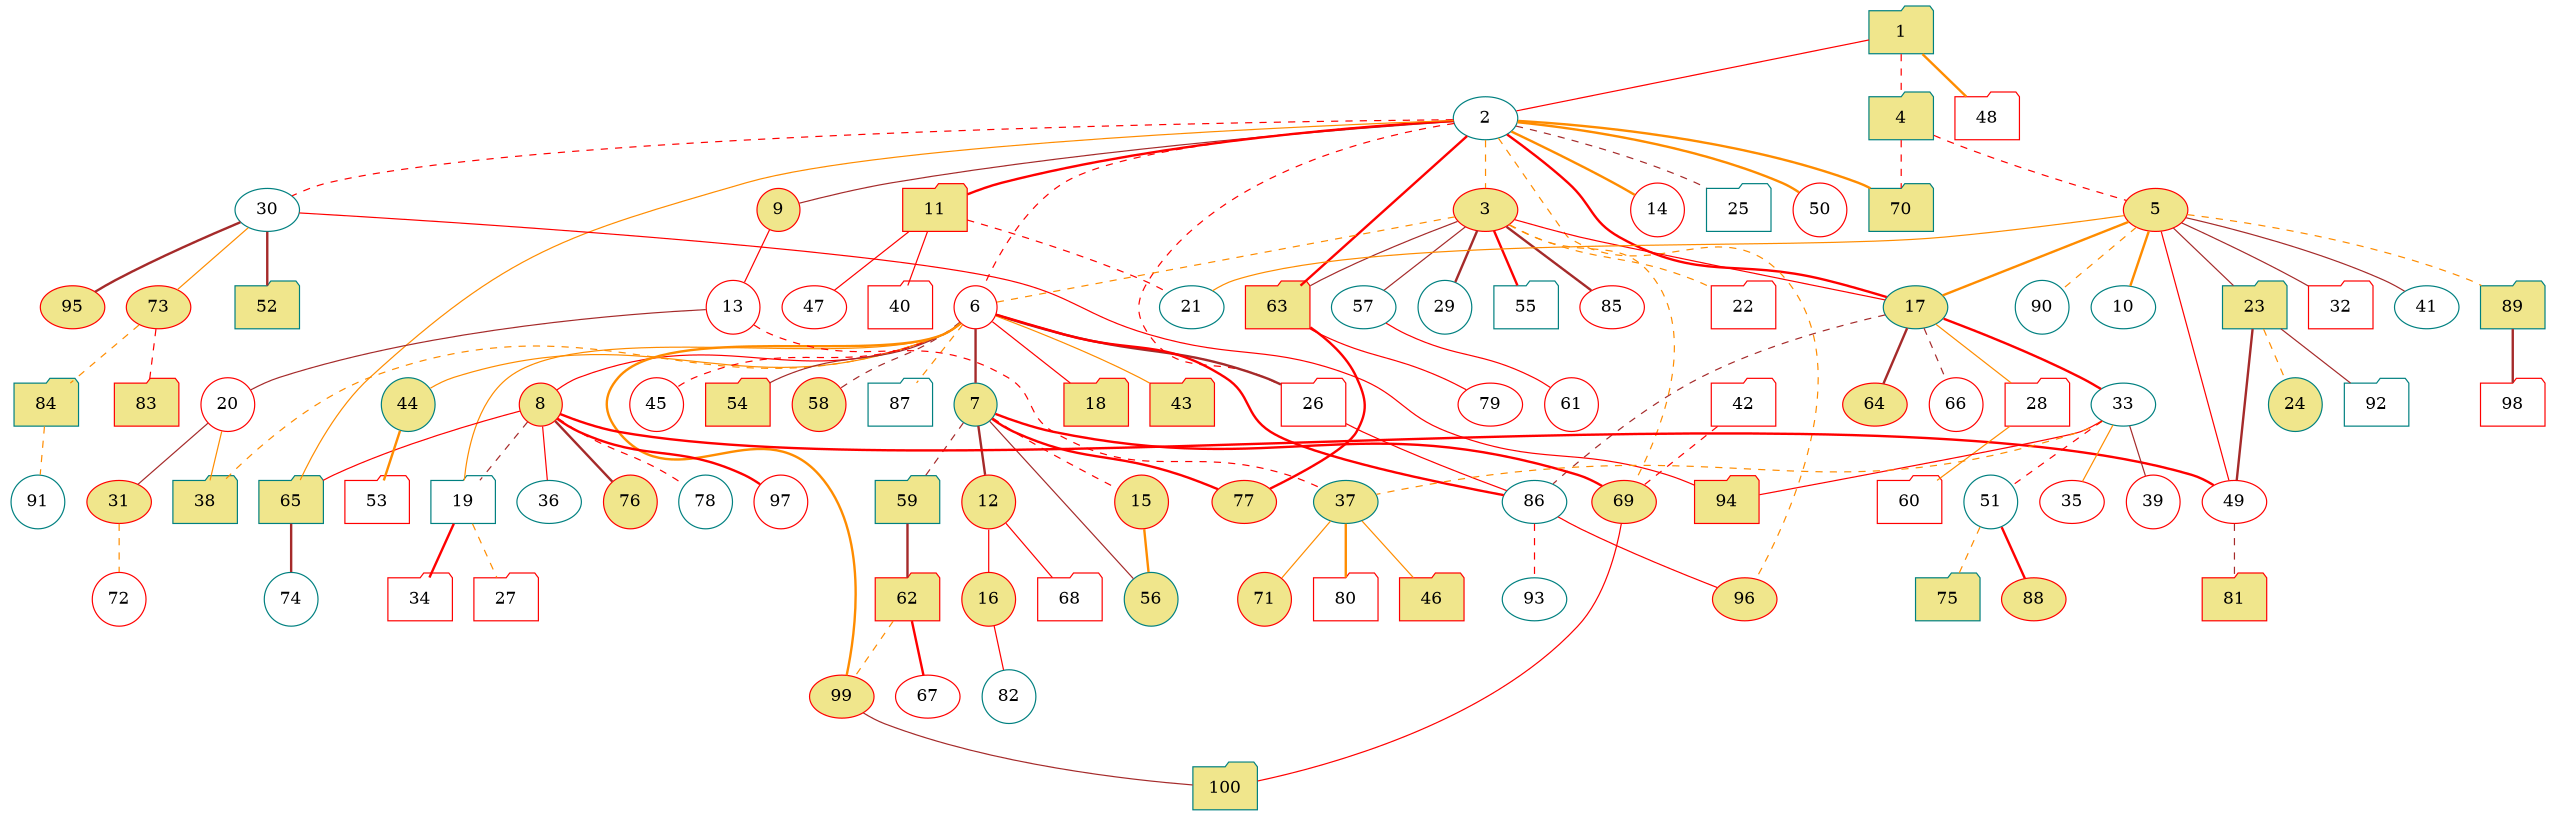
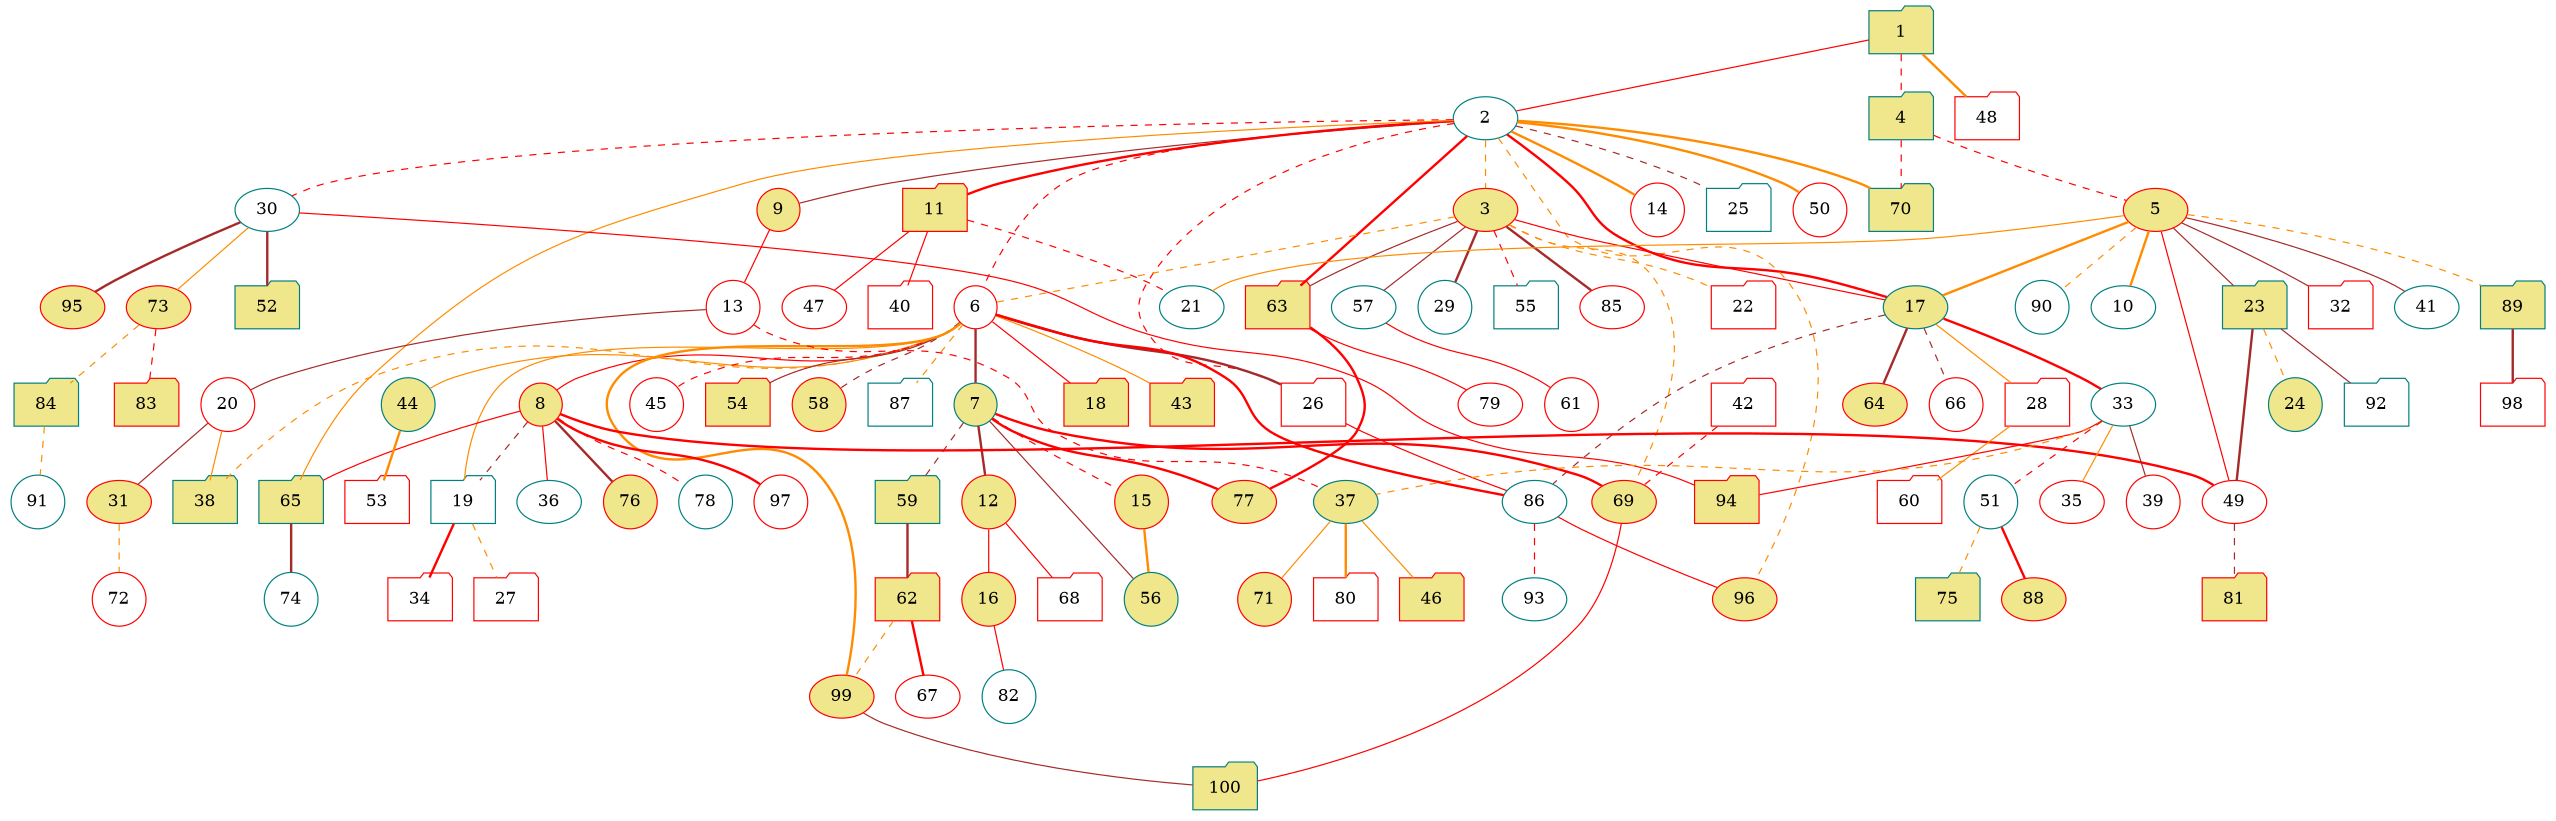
(1506, 258) -> (1506, 258)
